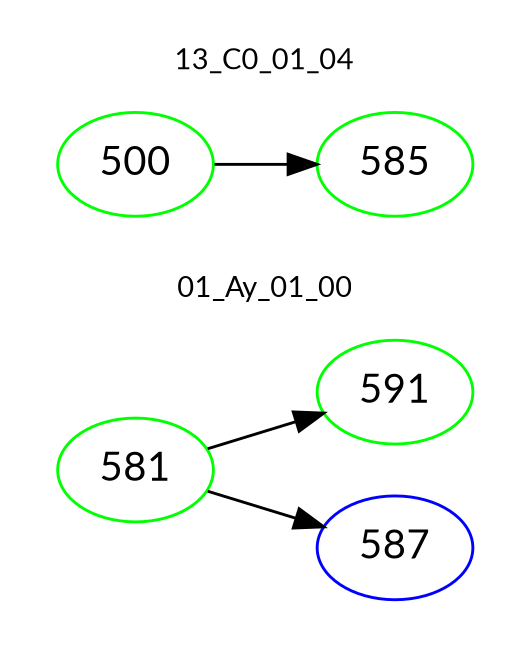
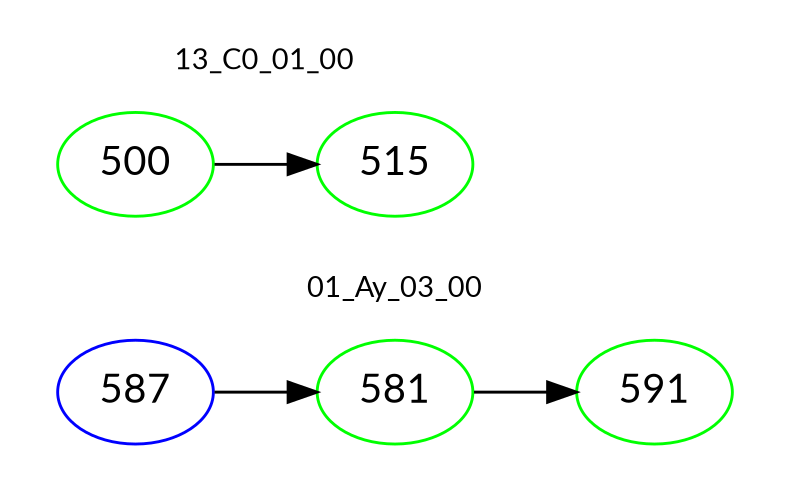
(265, 62) -> (265, 62)
(395, 164) -> (395, 164)
(265, 290) -> (395, 290)
(252, 505) -> (251, 392)
